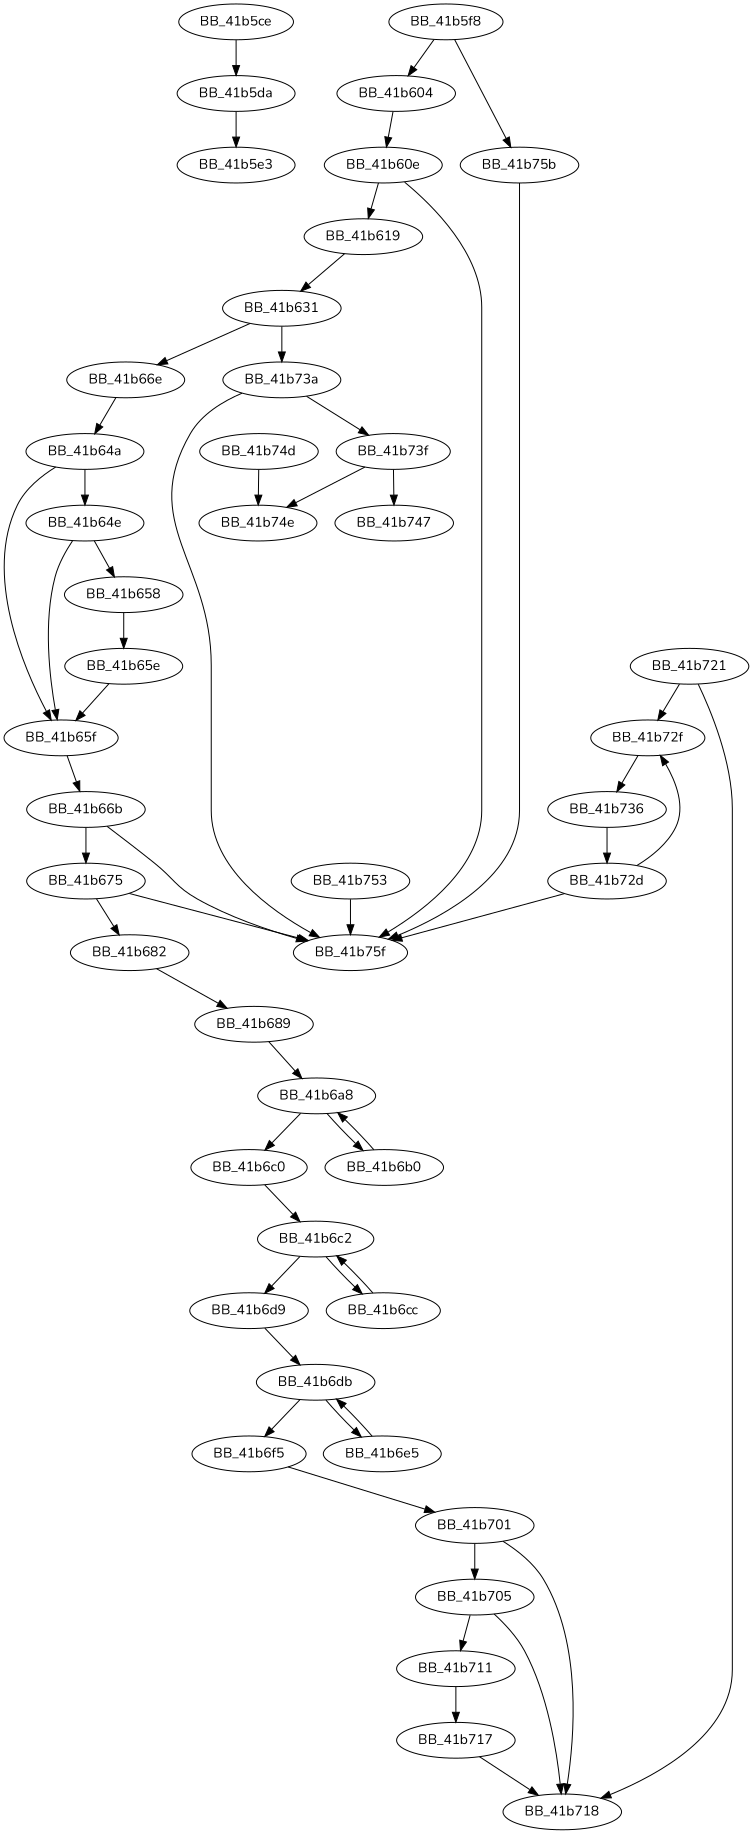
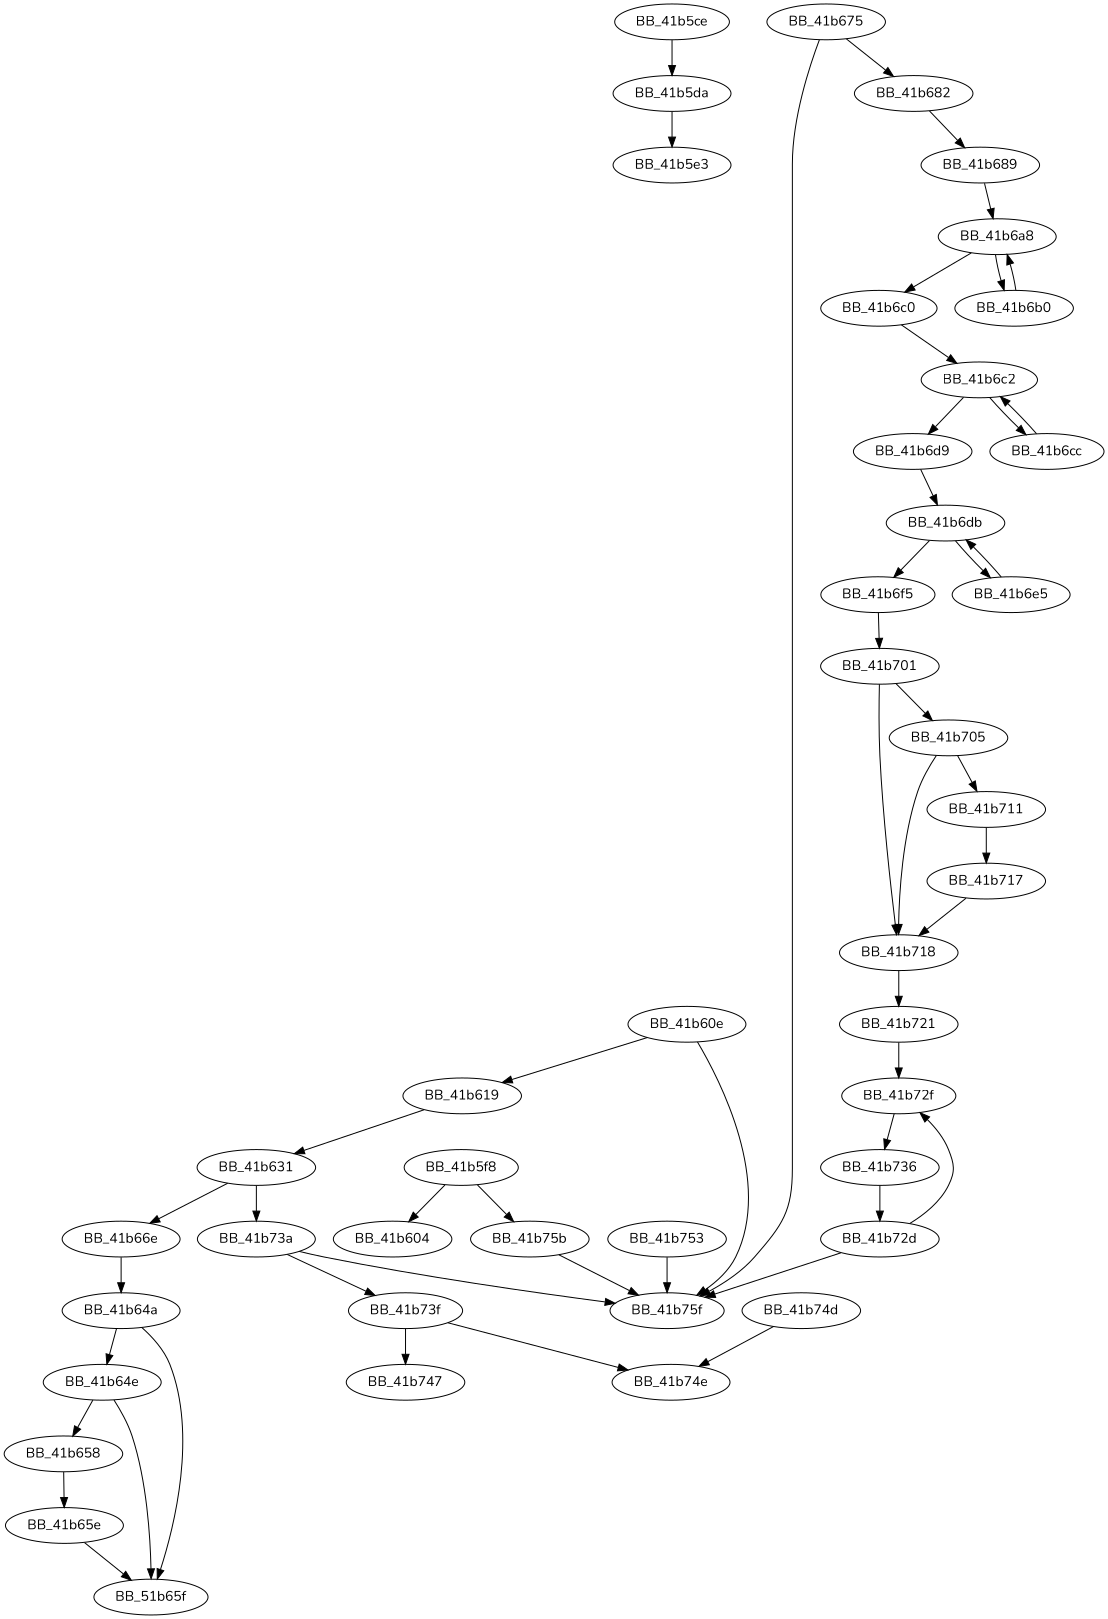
(391, 124) -> none
(61, 738) -> (151, 1597)
(86, 809) -> none
(732, 1266) -> (899, 984)
